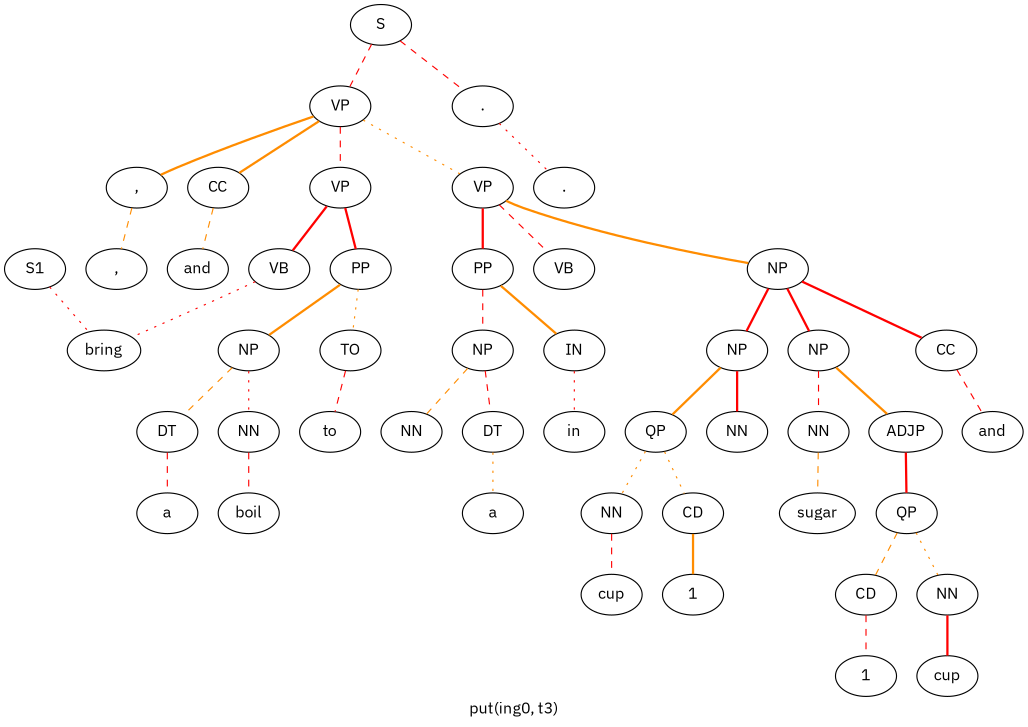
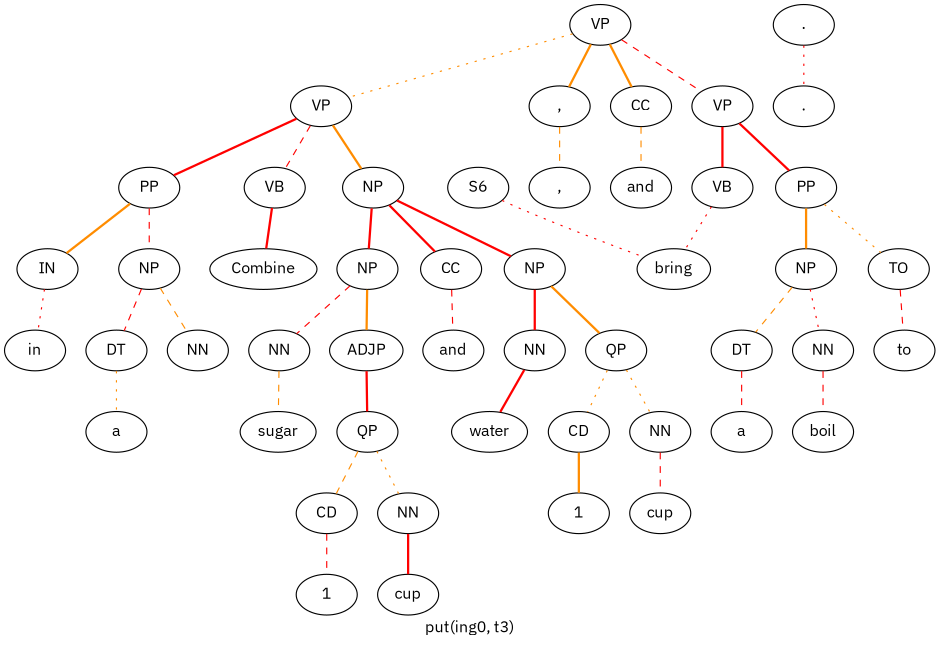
(381, 25) -> none
(35, 269) -> (478, 188)
none -> (263, 269)
none -> (490, 432)
